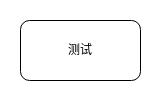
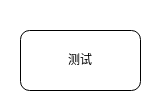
(81, 51) -> (81, 61)
